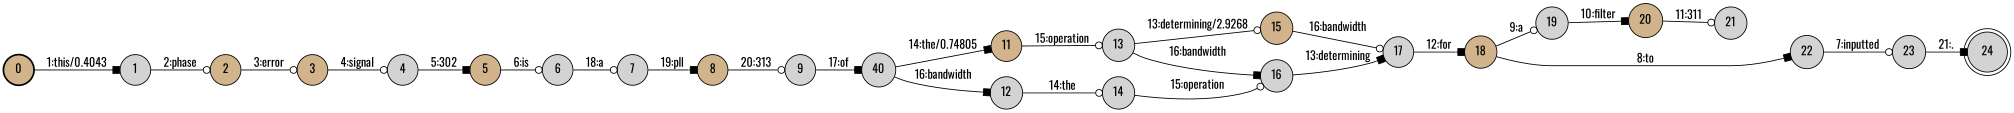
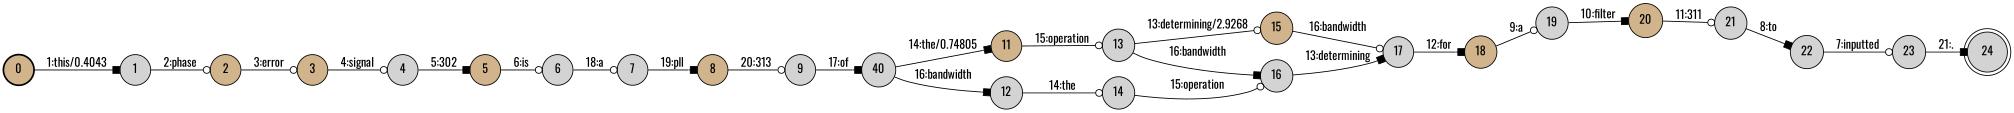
(1639, 66) -> (1765, 36)
